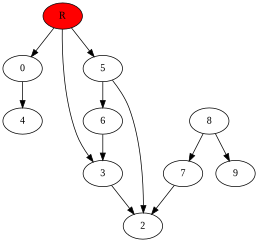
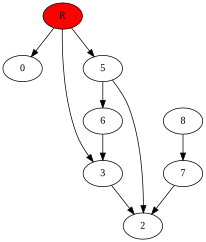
(23, 121) -> none
(236, 174) -> none
